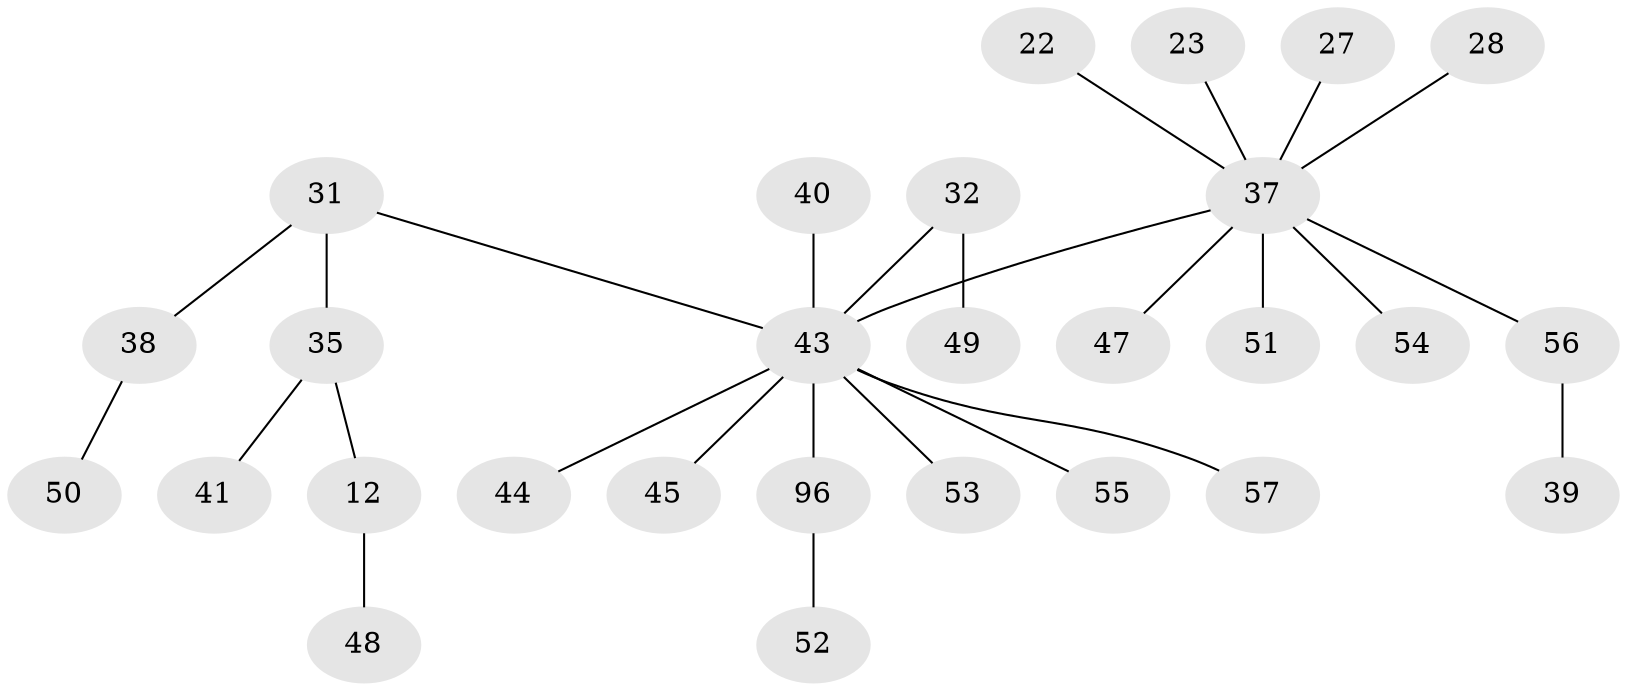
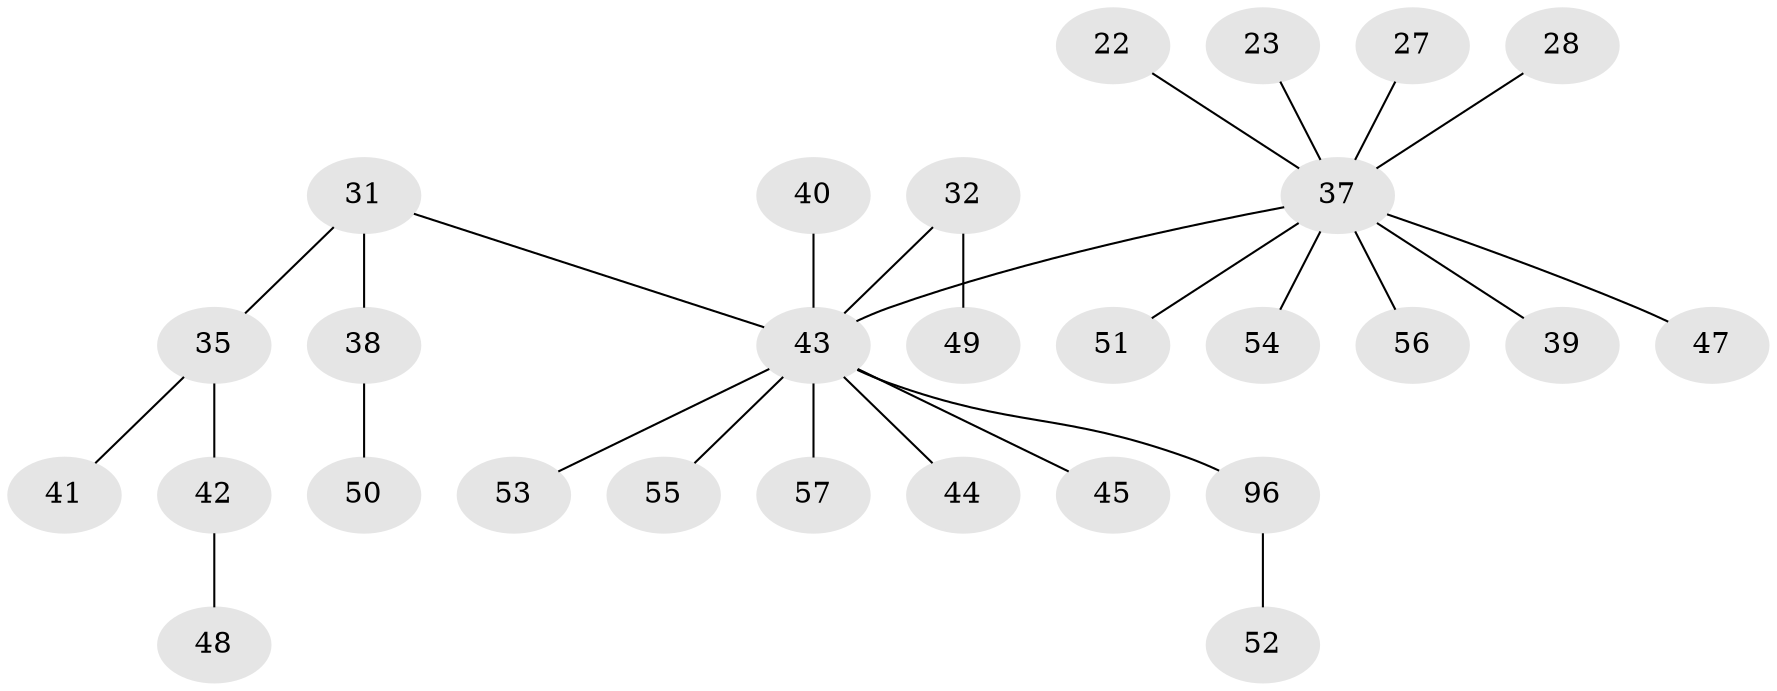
(1562, 420) -> (1450, 271)
(364, 495) -> (214, 495)
